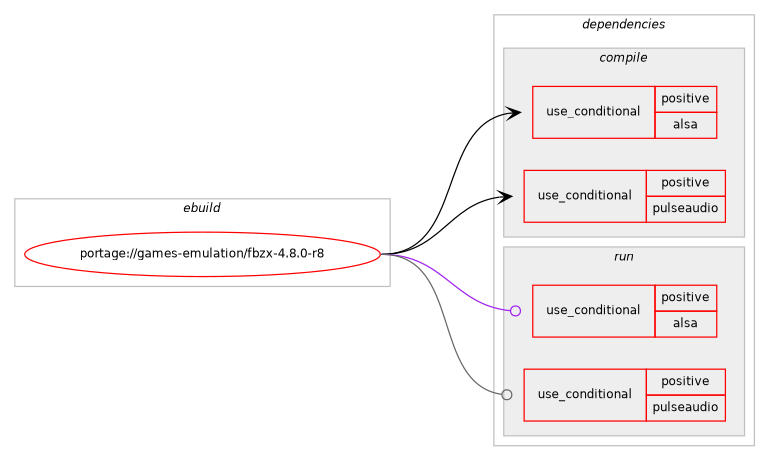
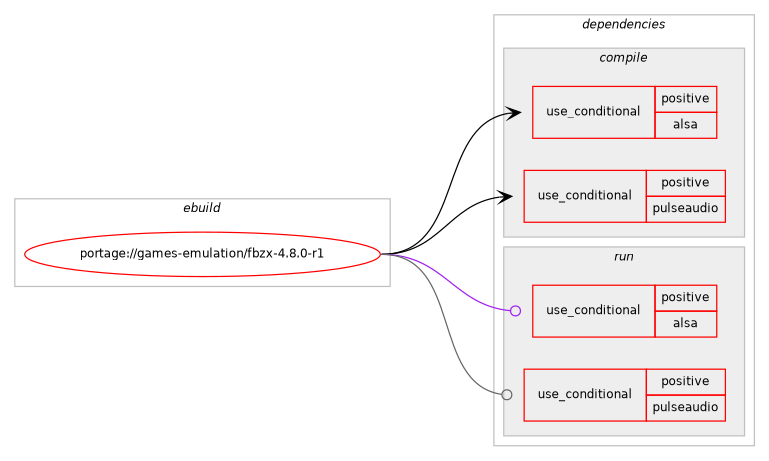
(202, 254) -> (202, 254)
